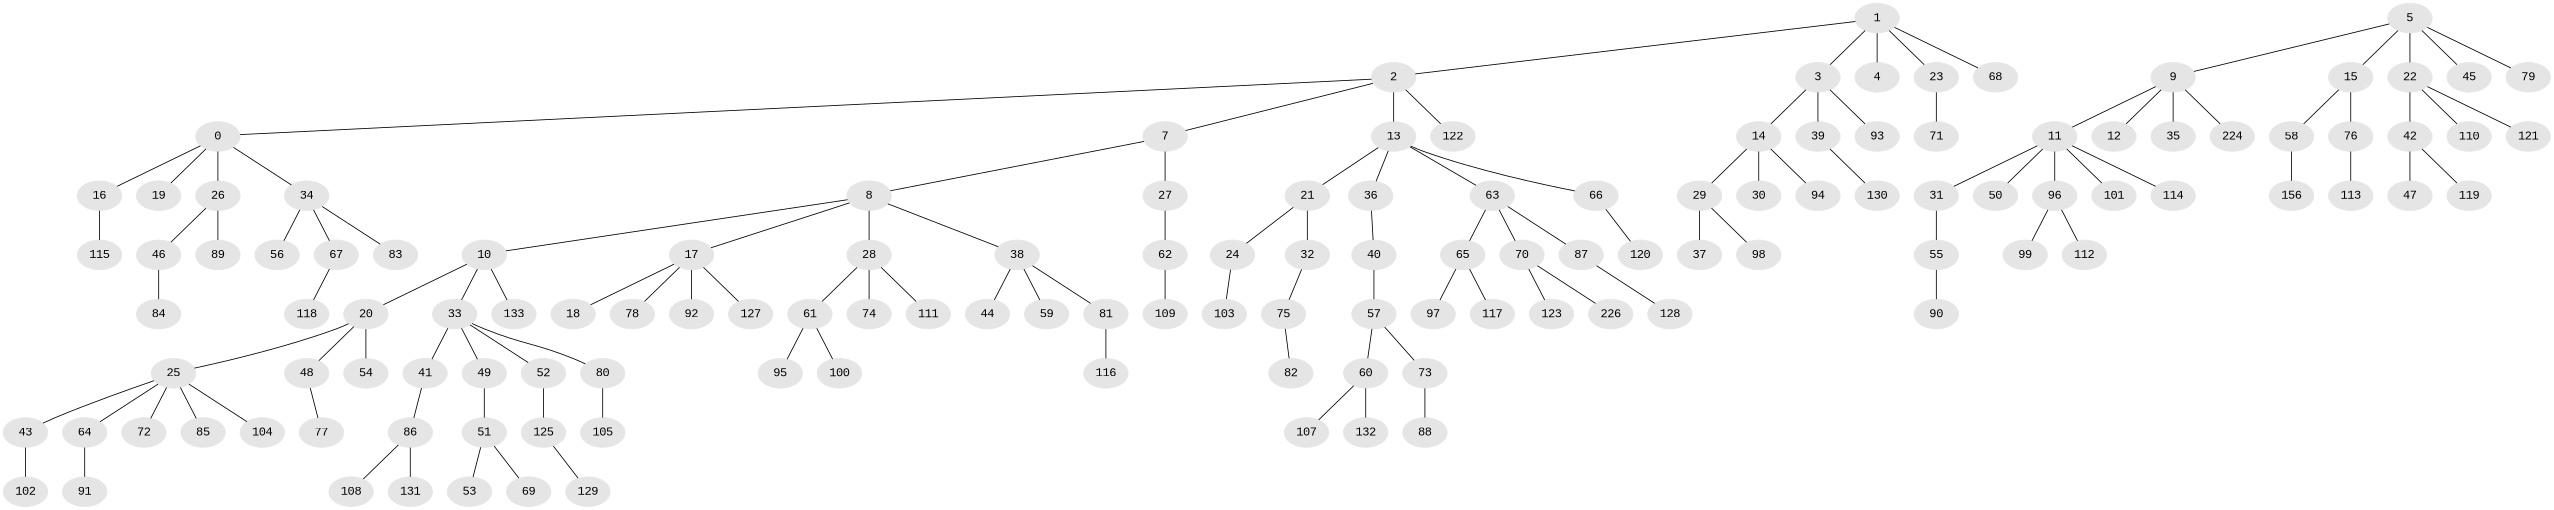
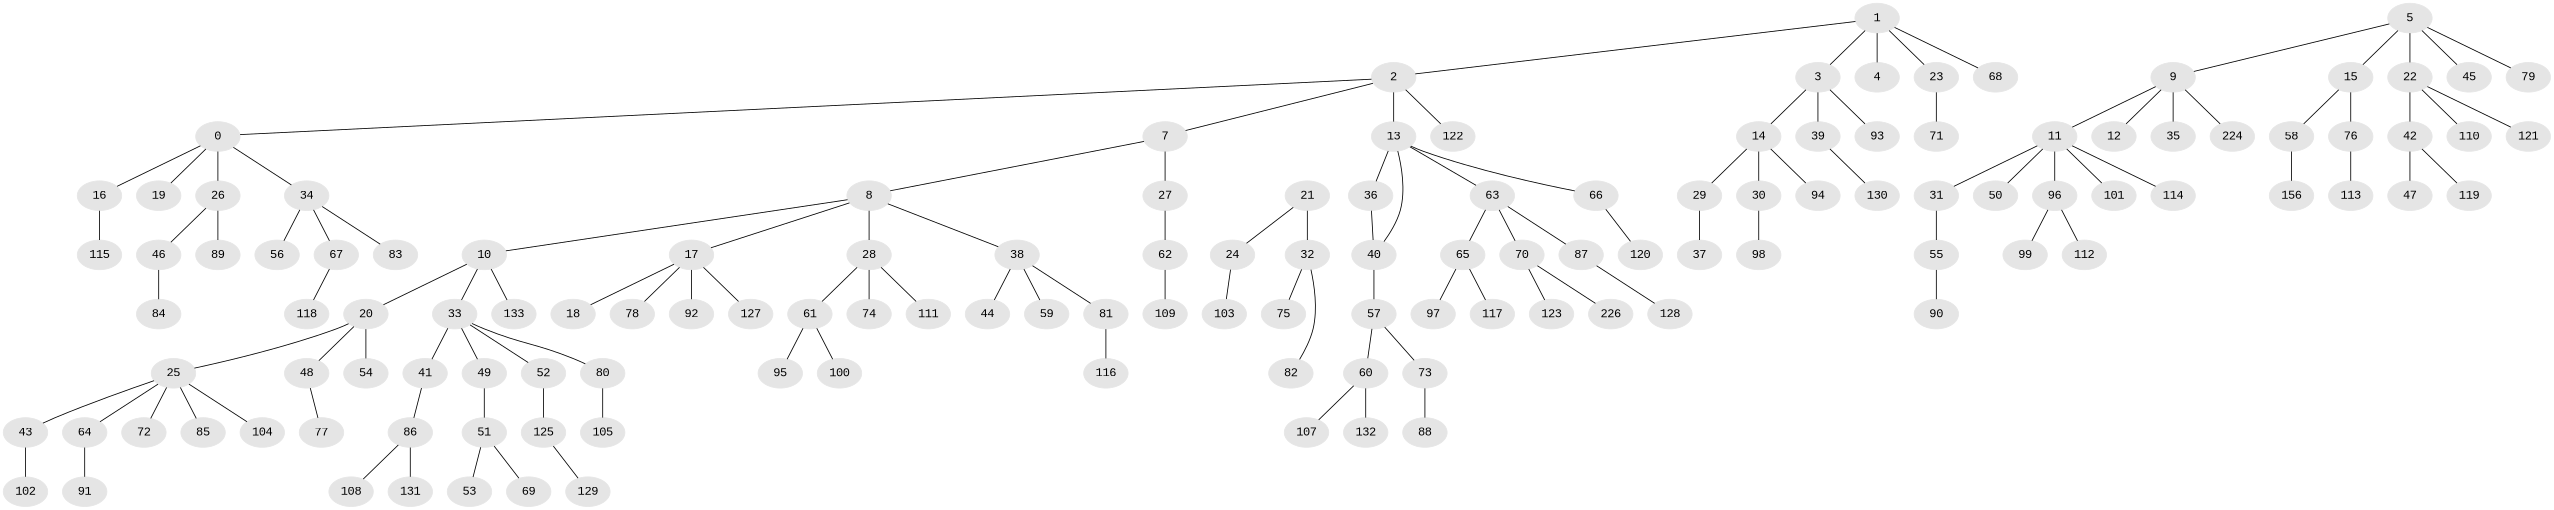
(1350, 166) -> (1402, 198)
(1729, 225) -> (1759, 225)
(1287, 344) -> (1315, 316)
